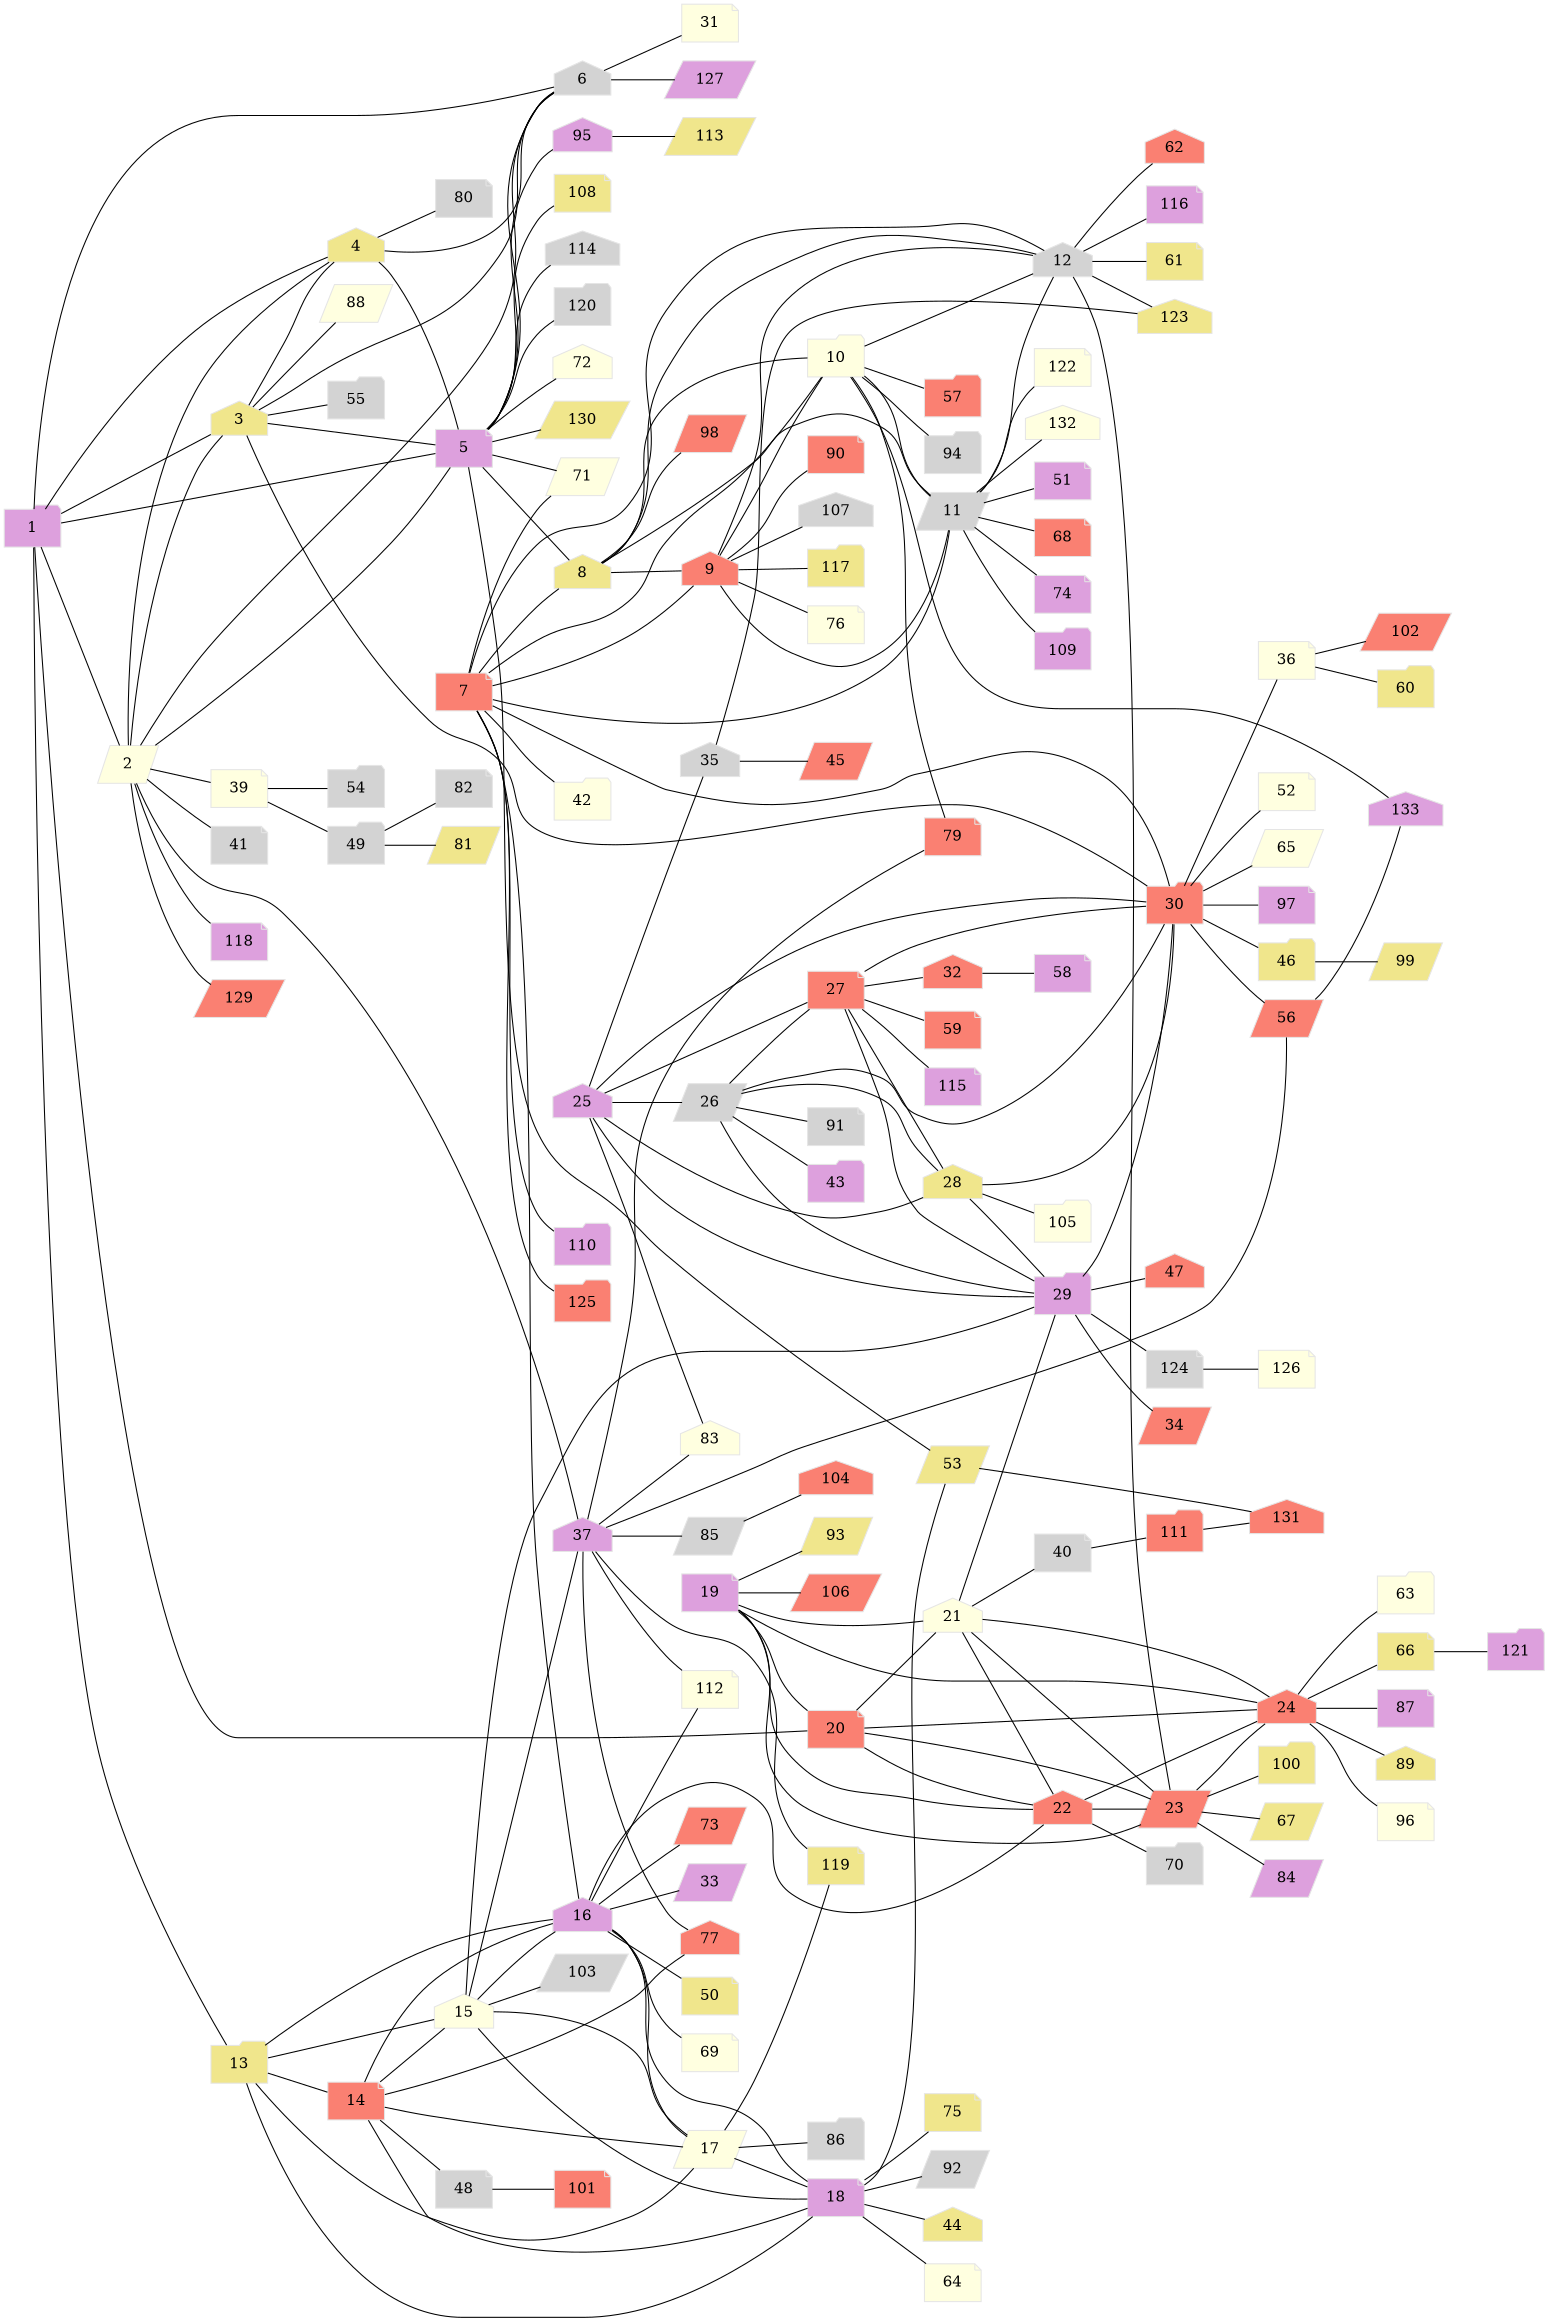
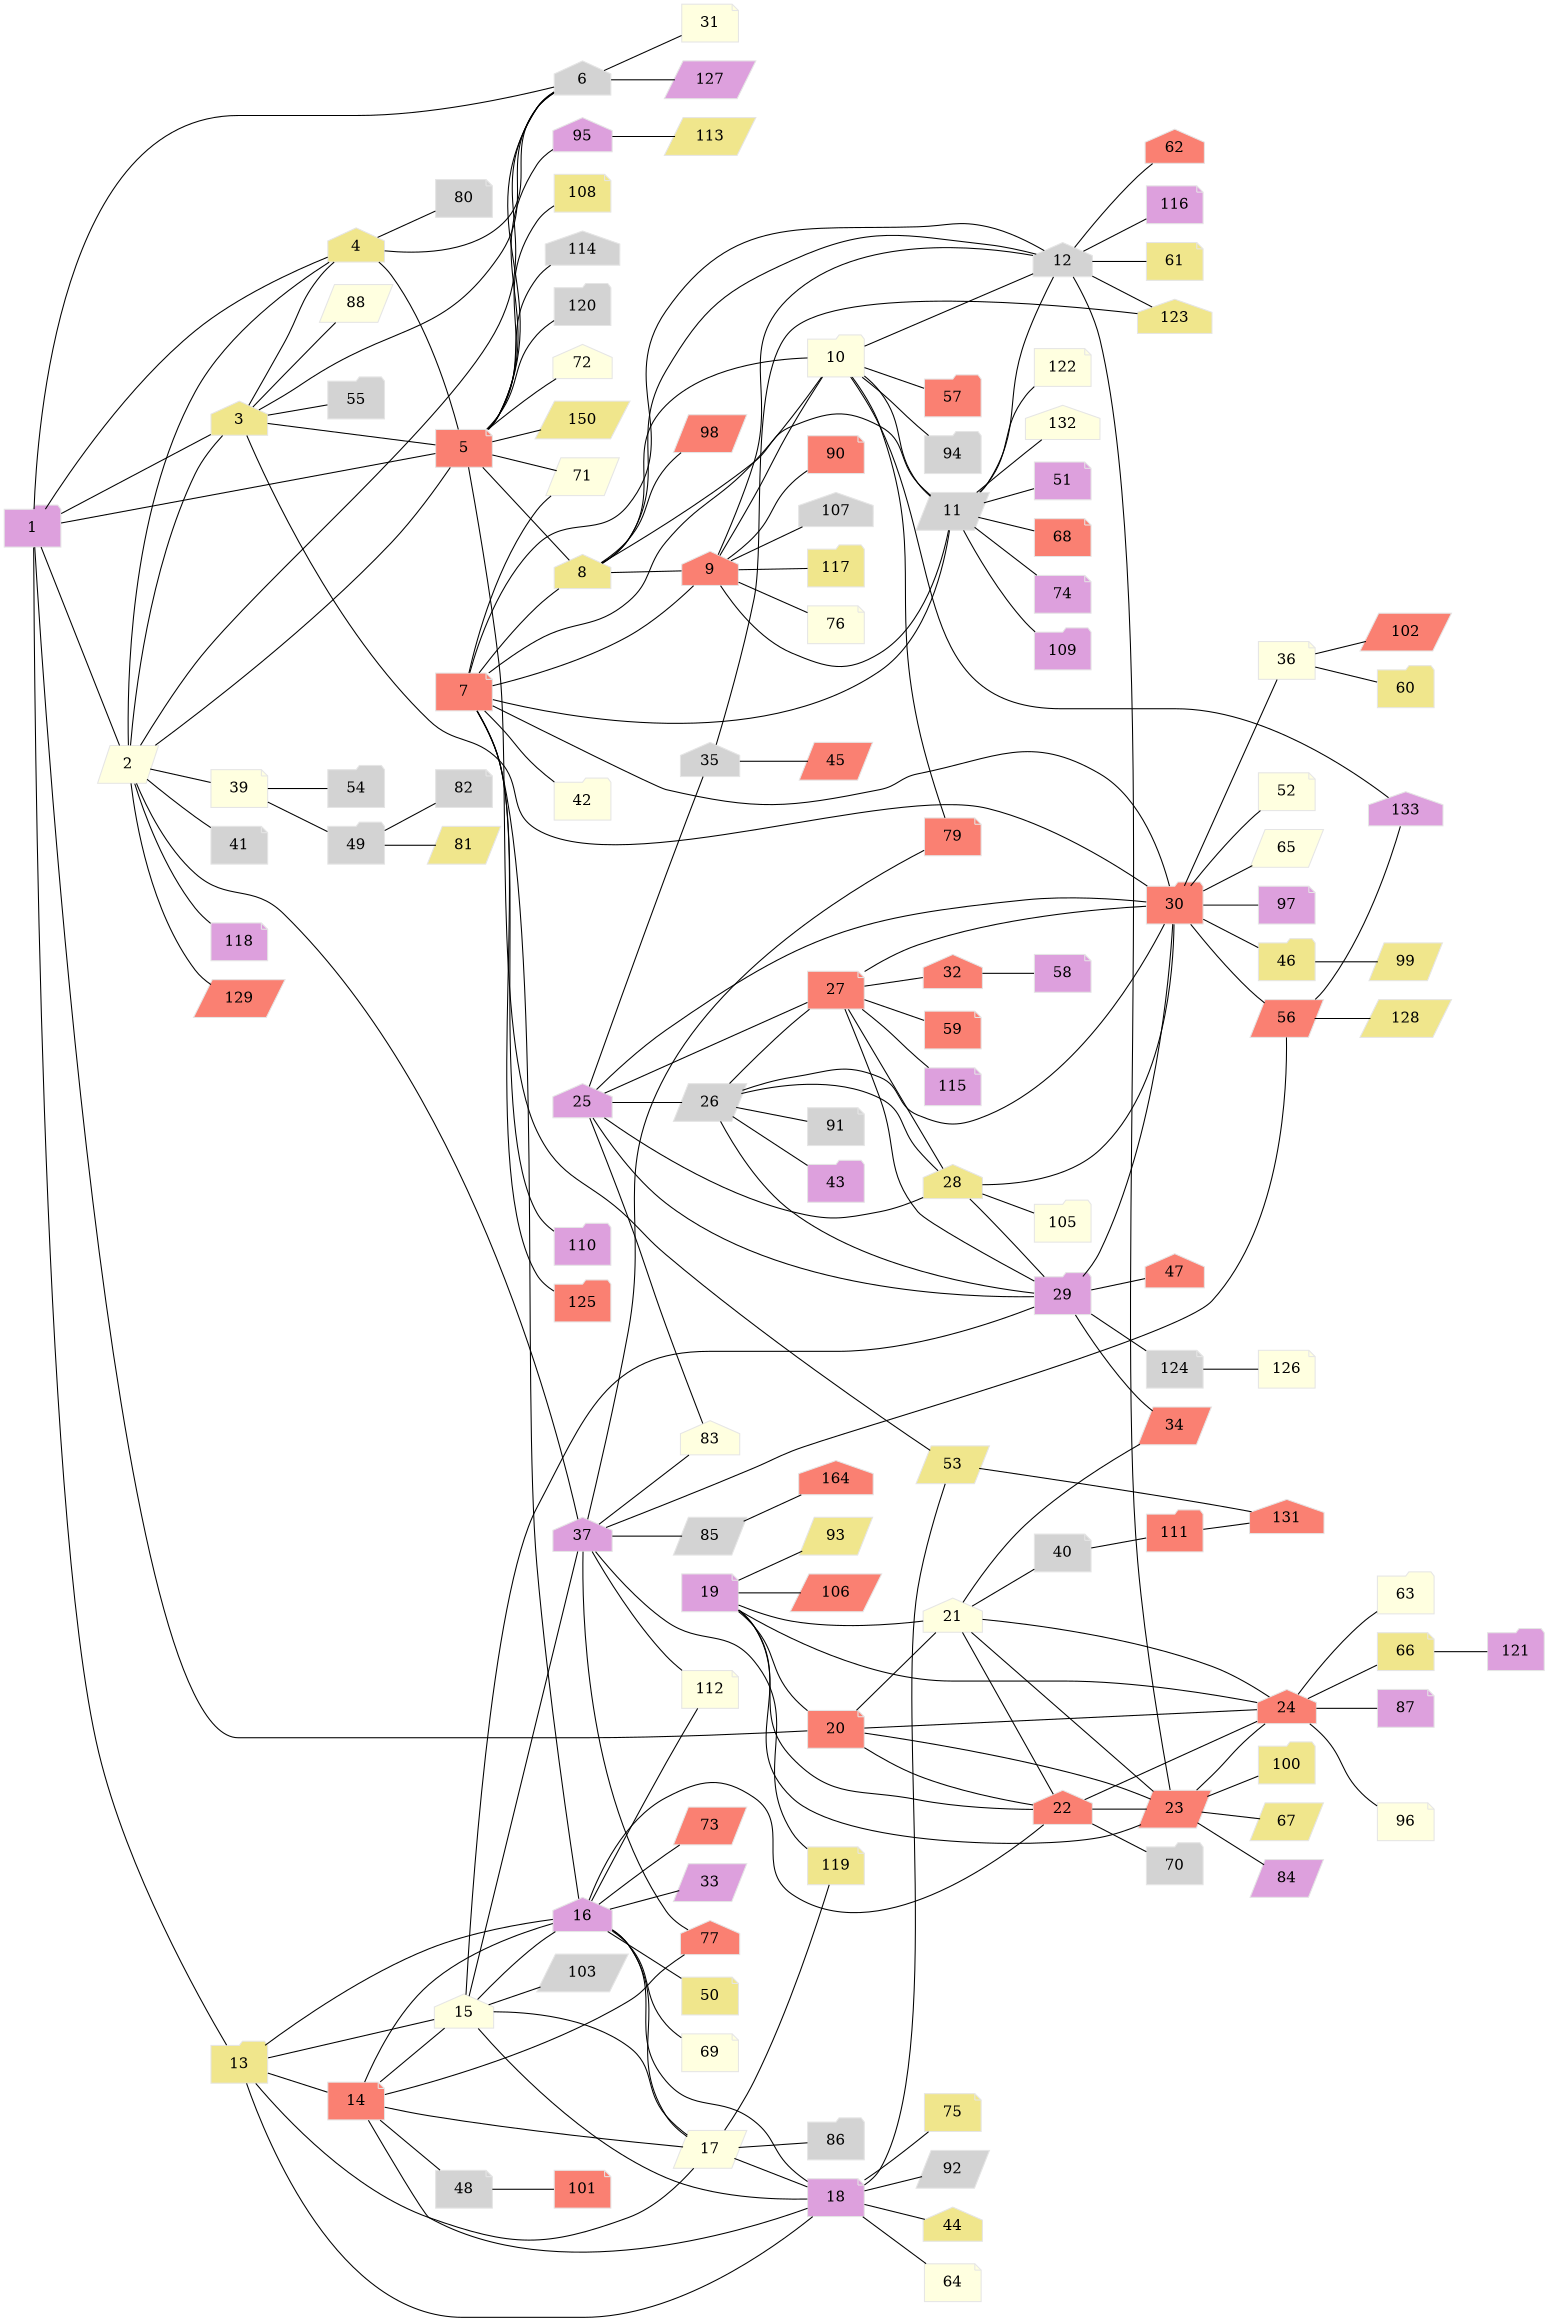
(583, 420) -> (583, 420)
(464, 448) -> (464, 448)
none -> (1406, 1018)
(1007, 1458) -> (1041, 1511)
(836, 1479) -> (836, 1479)
(1406, 1765) -> none
